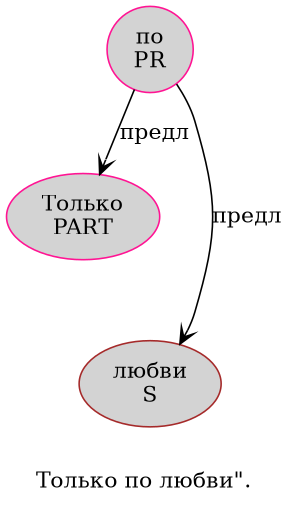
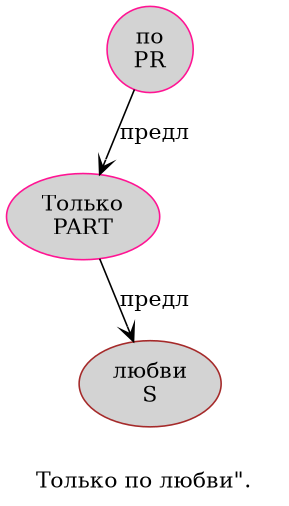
(212, 206) -> (114, 293)
